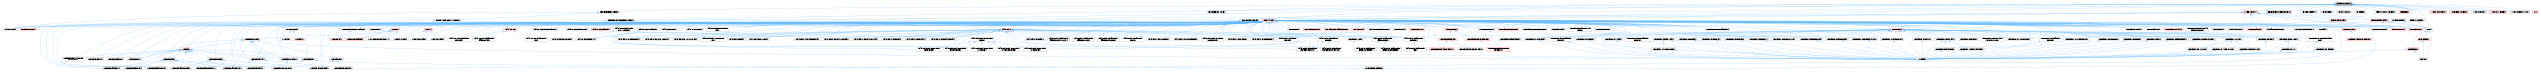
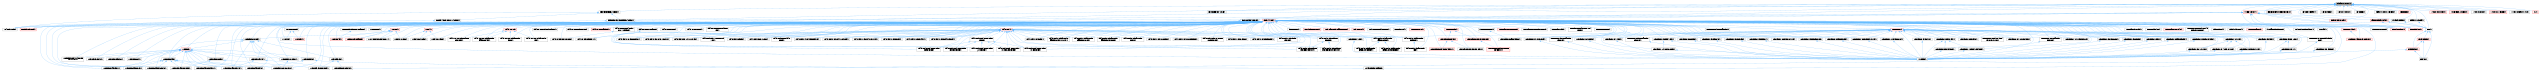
none -> (510, 39)
none -> (782, 39)
